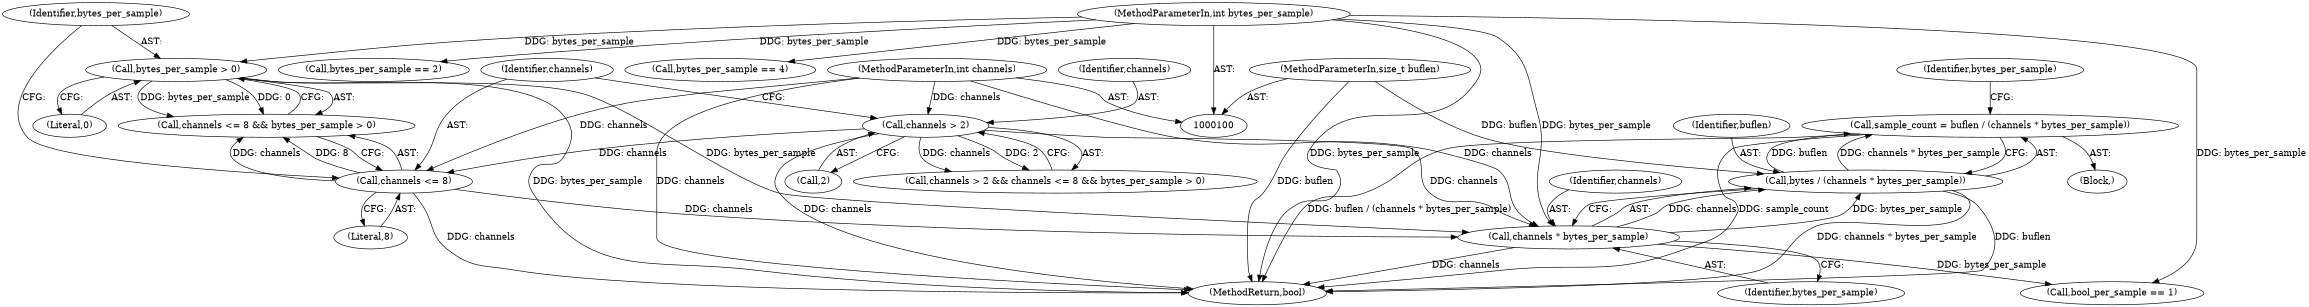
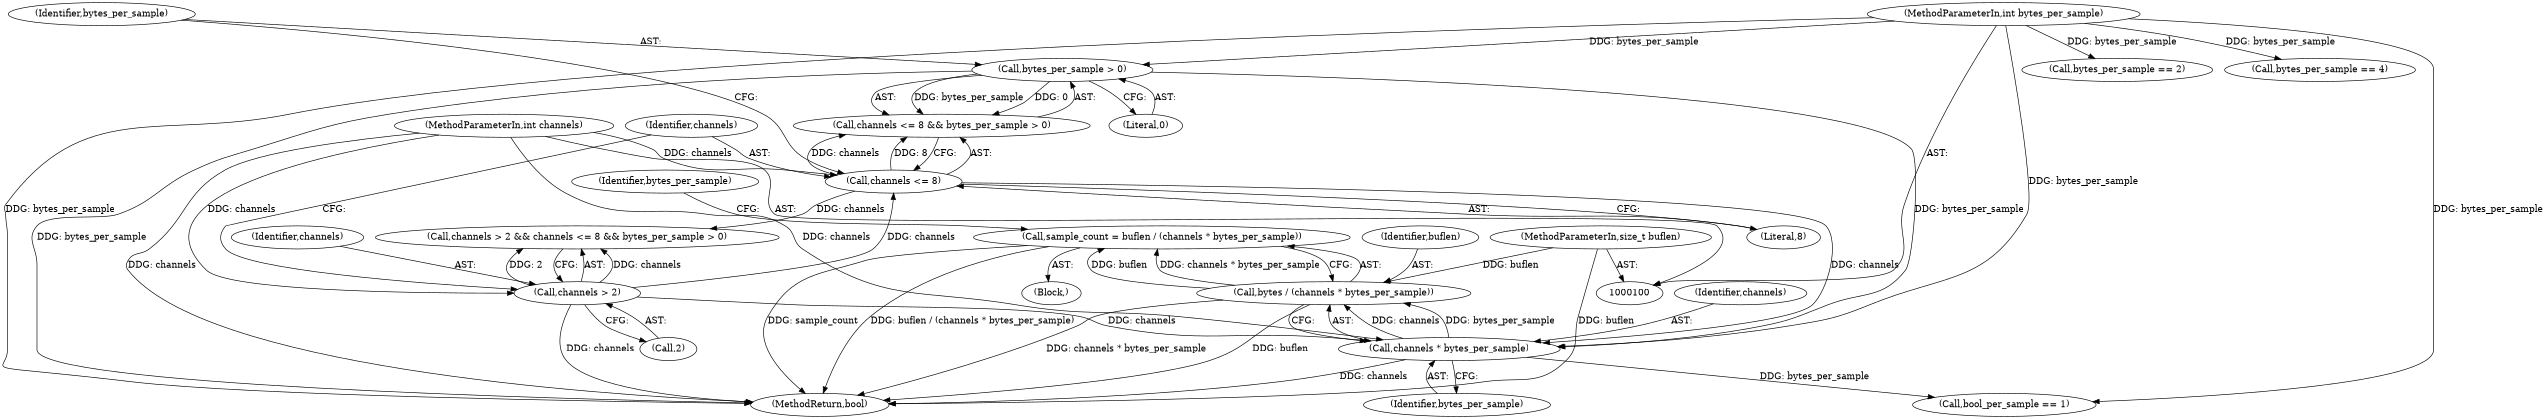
(314, 98) -> (1087, 98)
(779, 288) -> (806, 213)
